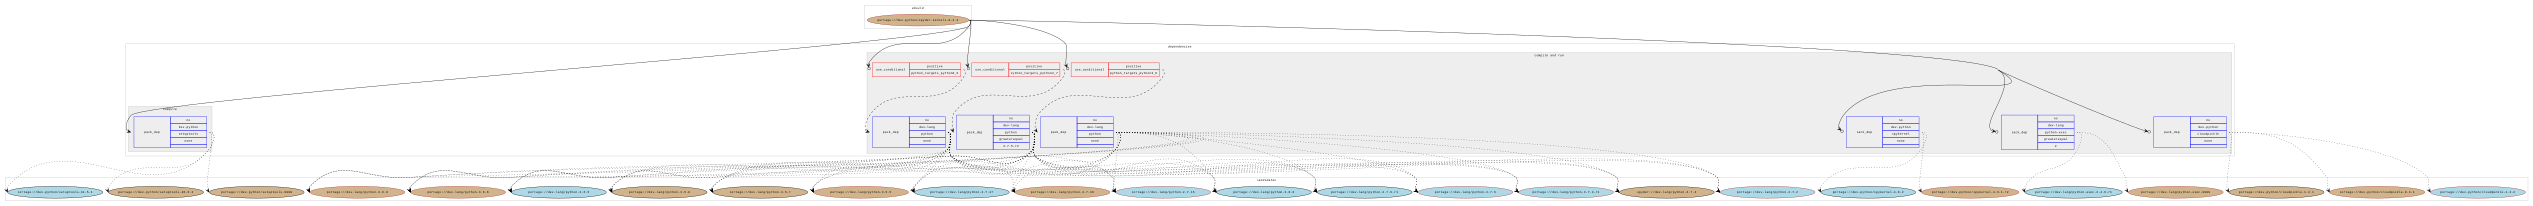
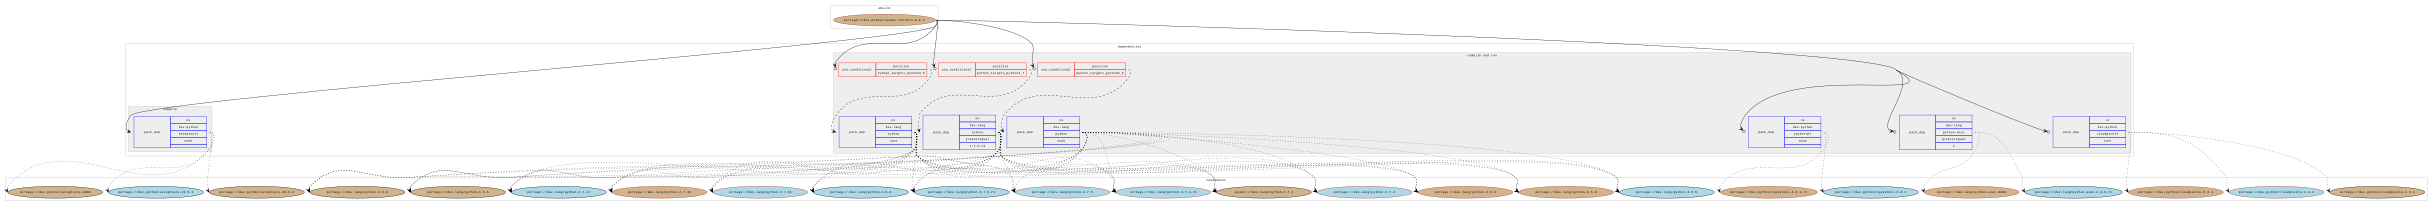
(760, 192) -> none
(861, 192) -> (458, 192)
